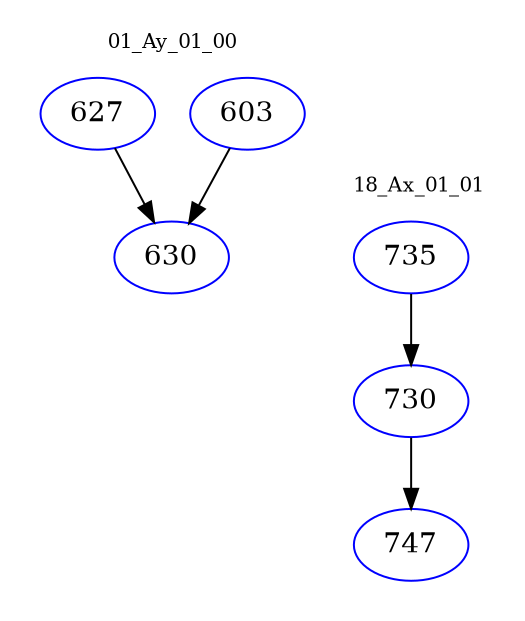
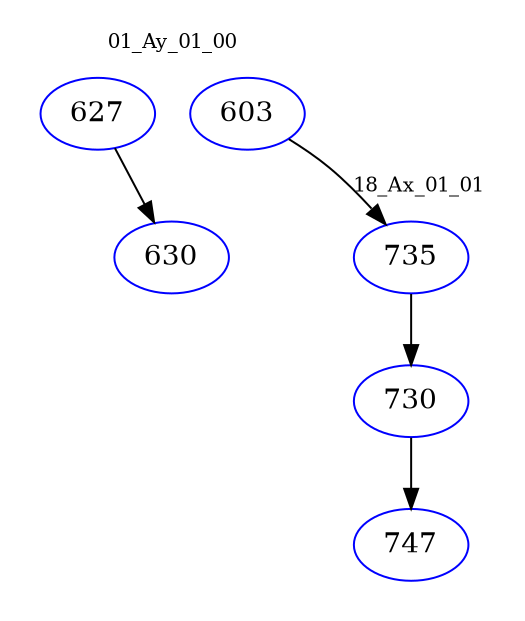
(214, 177) -> (351, 187)
